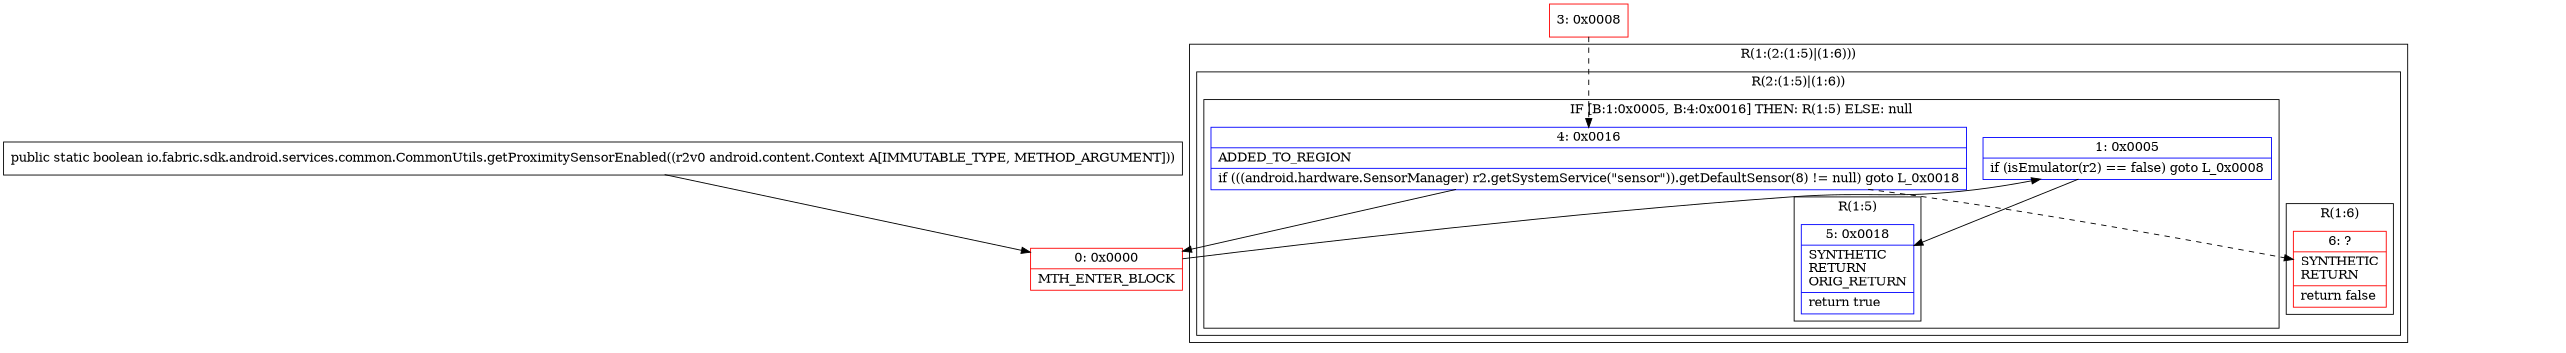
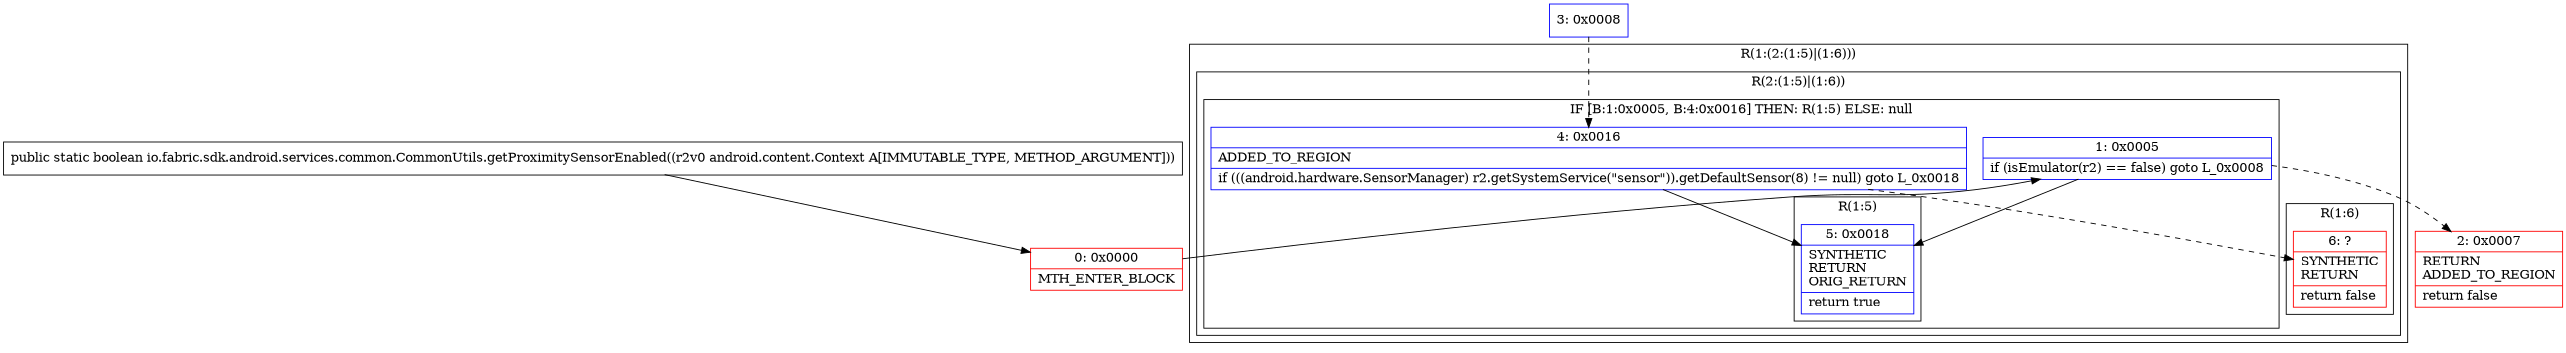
(1589, 21) -> (1589, 21)
(1324, 219) -> (1728, 216)
none -> (2489, 269)
